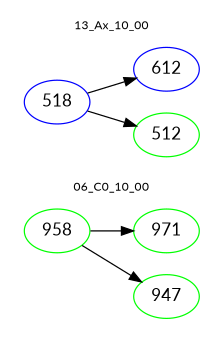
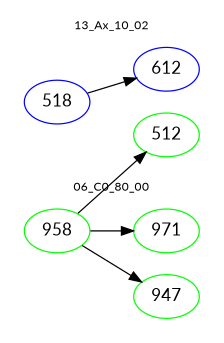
(112, 26) -> (112, 26)
(106, 117) -> (107, 187)
(112, 188) -> (112, 188)
